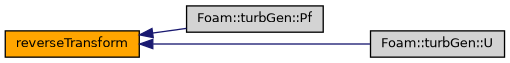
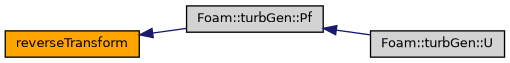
(262, 44) -> (353, 33)
